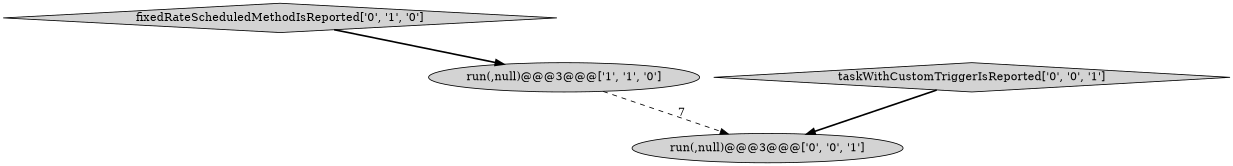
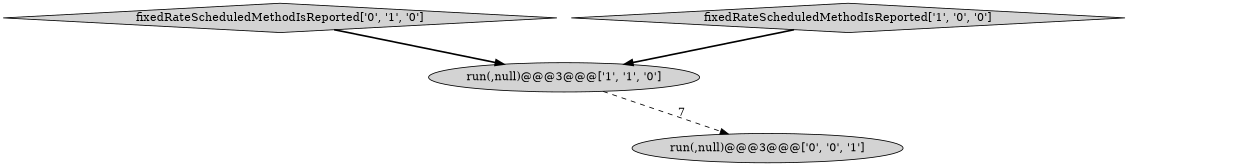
none -> (848, 18)
(972, 77) -> none
